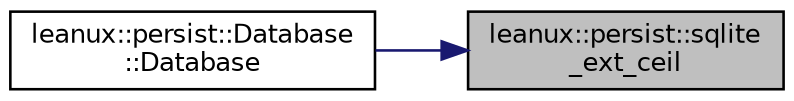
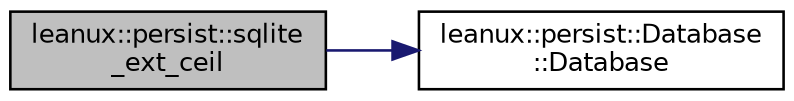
(408, 50) -> (359, 50)
